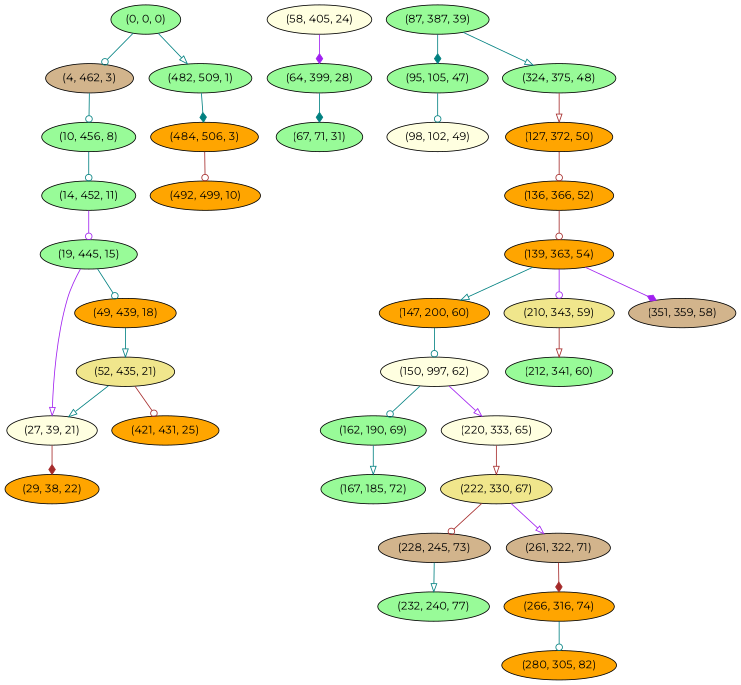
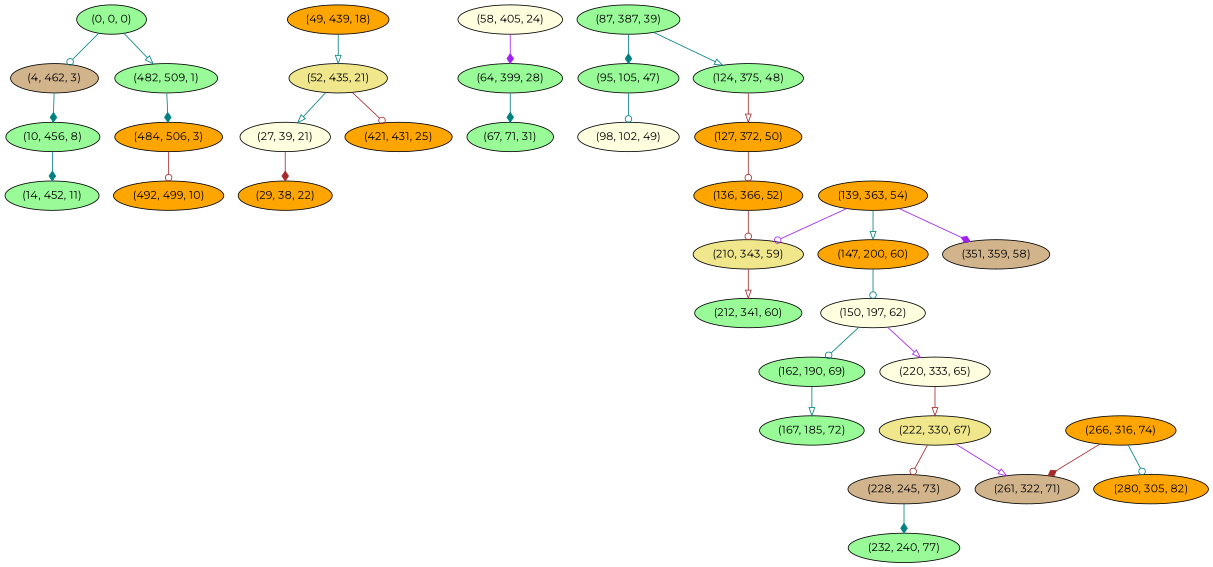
(559, 78) -> (748, 78)
(89, 104) -> (54, 103)
(89, 163) -> (53, 162)
(559, 222) -> (748, 222)
(89, 254) -> none
(434, 372) -> (873, 313)
(559, 572) -> (1078, 457)
(434, 573) -> (904, 514)
